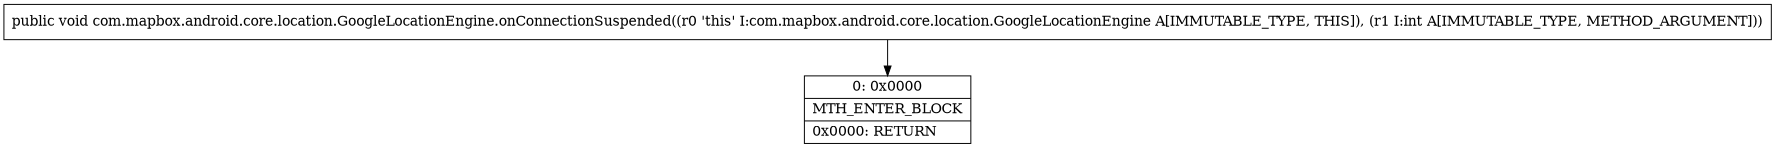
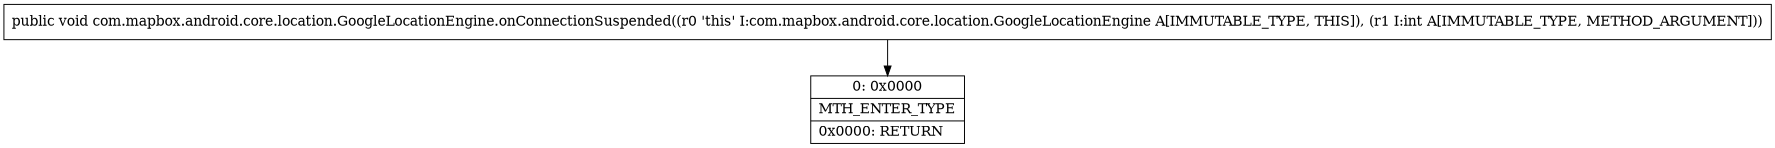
(888, 109) -> (887, 109)
